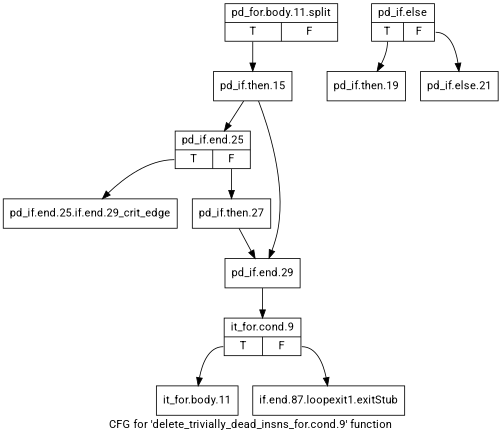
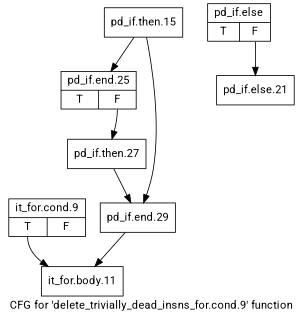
(281, 22) -> none
(366, 86) -> none
(90, 214) -> none
(263, 299) -> (113, 246)
(329, 401) -> none
